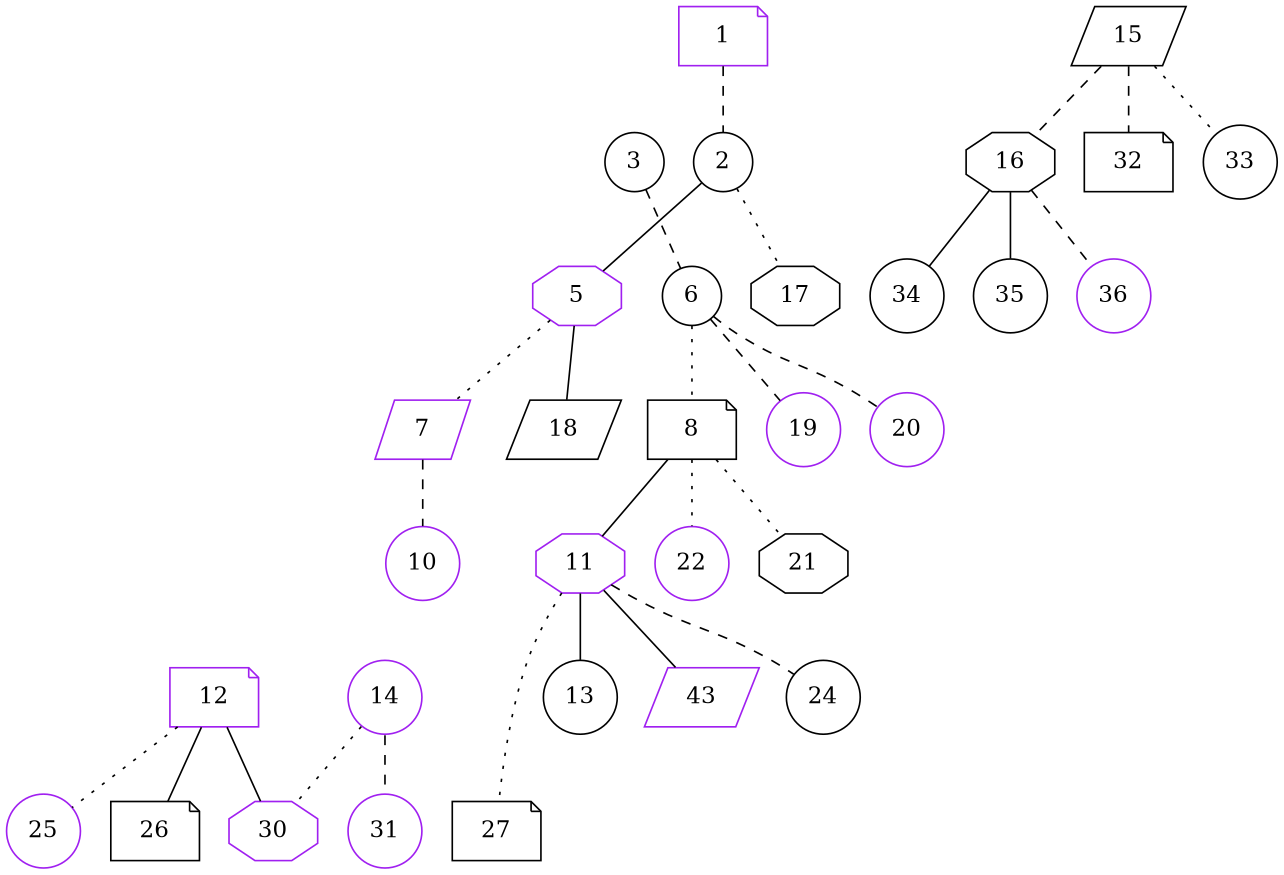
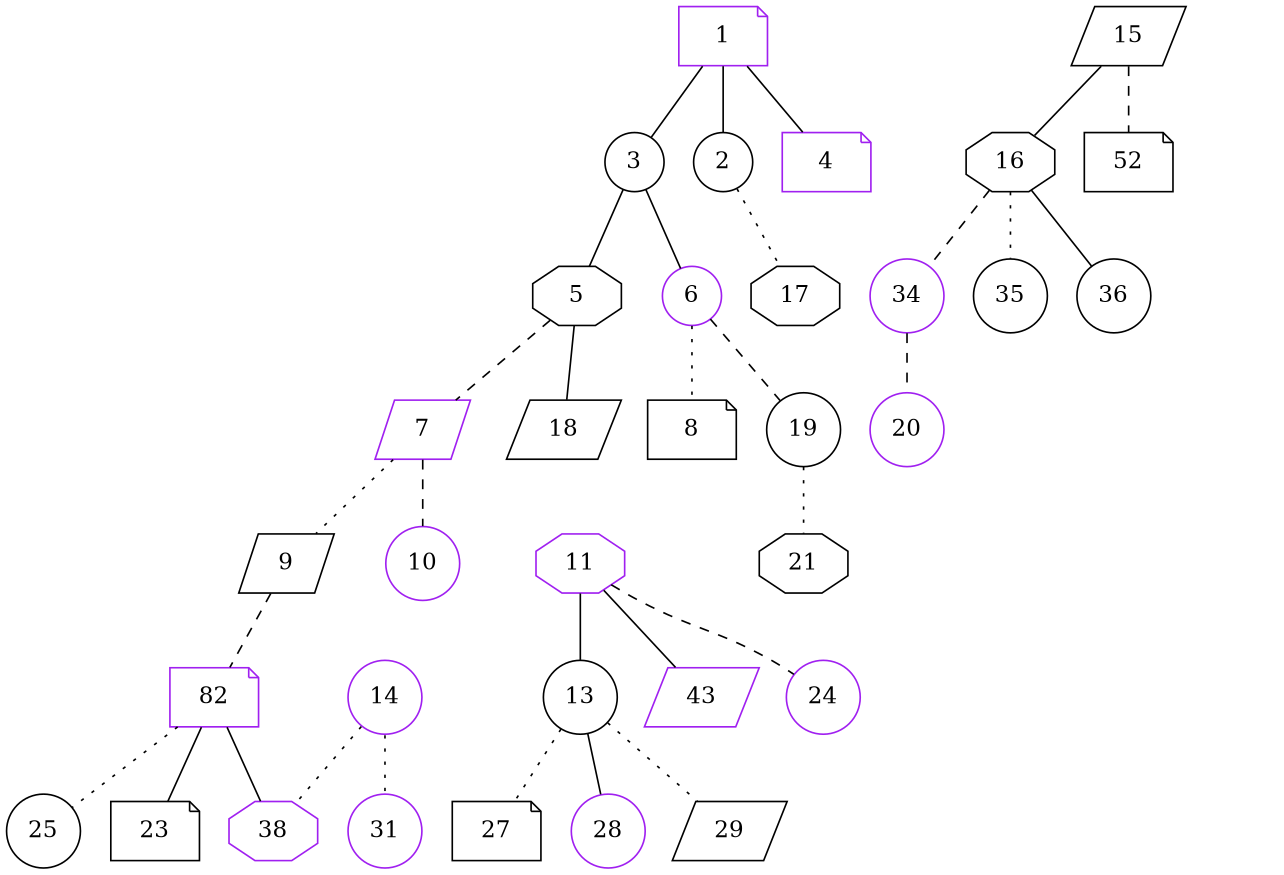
(723, 99) -> (723, 99)
(1068, 101) -> (1068, 101)
none -> (677, 102)
none -> (827, 162)
(1129, 162) -> (1129, 162)
(1240, 162) -> none
(1010, 225) -> (1010, 225)
(959, 228) -> (959, 228)
(1061, 228) -> (1061, 228)
(650, 229) -> (606, 228)
(664, 231) -> (663, 229)
(577, 296) -> (577, 296)
(692, 296) -> (692, 296)
(907, 296) -> (907, 296)
(1114, 296) -> (1114, 296)
(503, 360) -> (503, 360)
(794, 363) -> (907, 363)
(804, 430) -> (804, 430)
(635, 498) -> none
(749, 498) -> (804, 500)
none -> (286, 563)
(692, 563) -> none
(518, 693) -> (538, 765)
(214, 697) -> (214, 697)
(823, 697) -> (823, 697)
(385, 764) -> (385, 764)
(44, 831) -> (44, 831)
(155, 831) -> (155, 831)
(273, 831) -> (273, 831)
none -> (608, 831)
none -> (730, 831)
